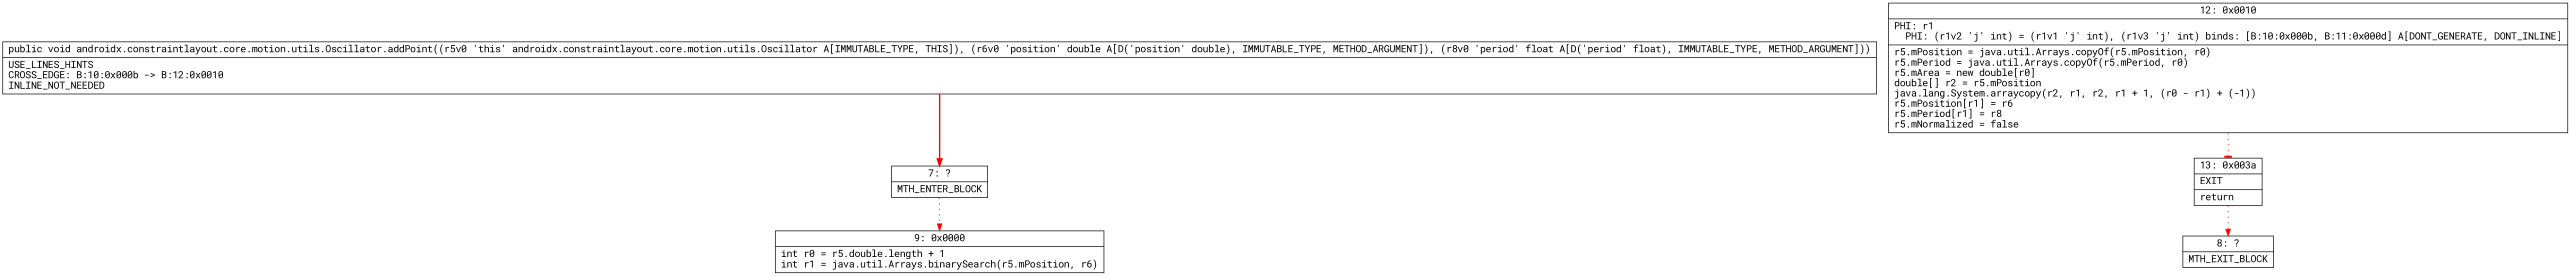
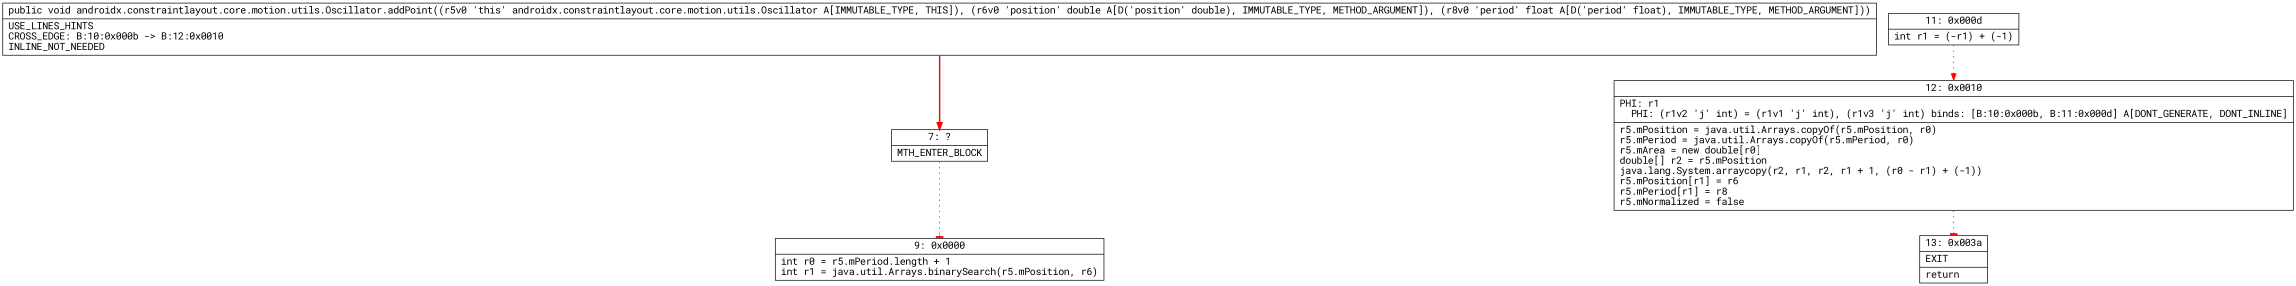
none -> (1954, 29)
(940, 211) -> (940, 198)
(2228, 252) -> none
(863, 254) -> (866, 262)
